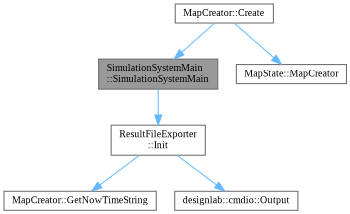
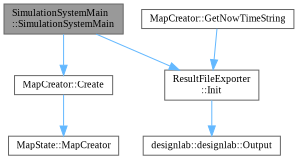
(198, 38) -> (64, 50)
(120, 170) -> (216, 44)
(236, 201) -> (212, 146)
